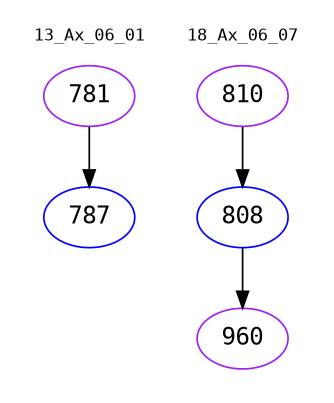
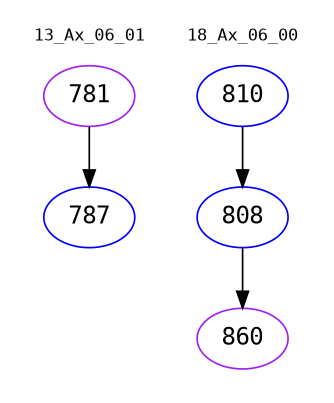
(243, 36) -> (243, 36)
(243, 96) -> (243, 96)
(243, 339) -> (243, 339)
